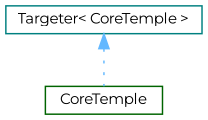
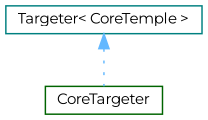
(104, 100) -> (104, 100)
